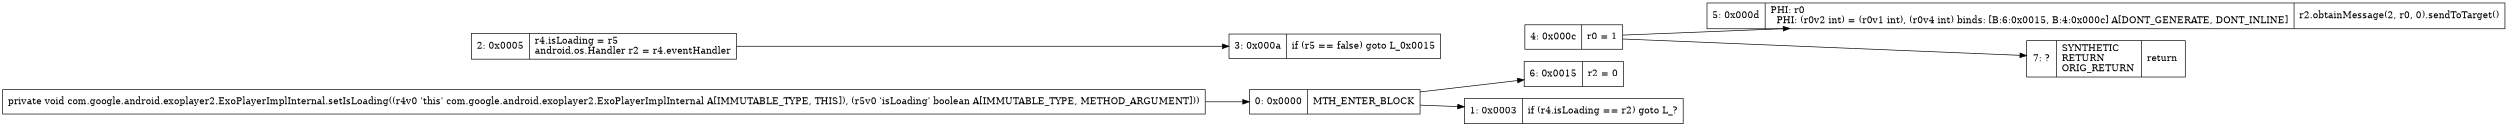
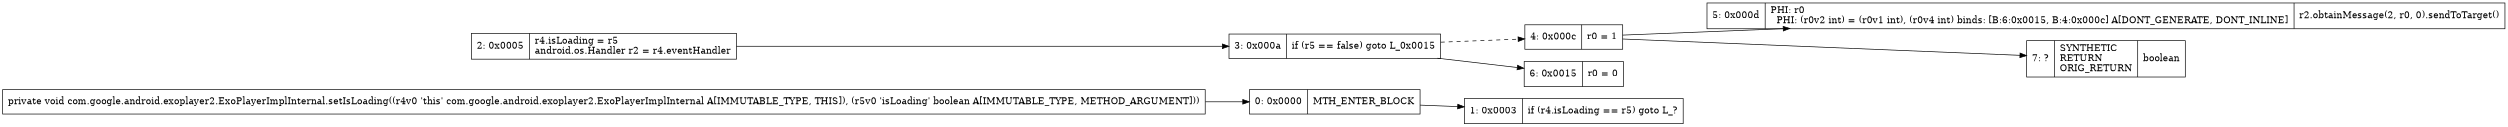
none -> (1479, 41)
(2162, 59) -> (2162, 59)
(1603, 74) -> (1603, 74)
(1469, 86) -> (1477, 63)
(1603, 111) -> (1603, 111)
